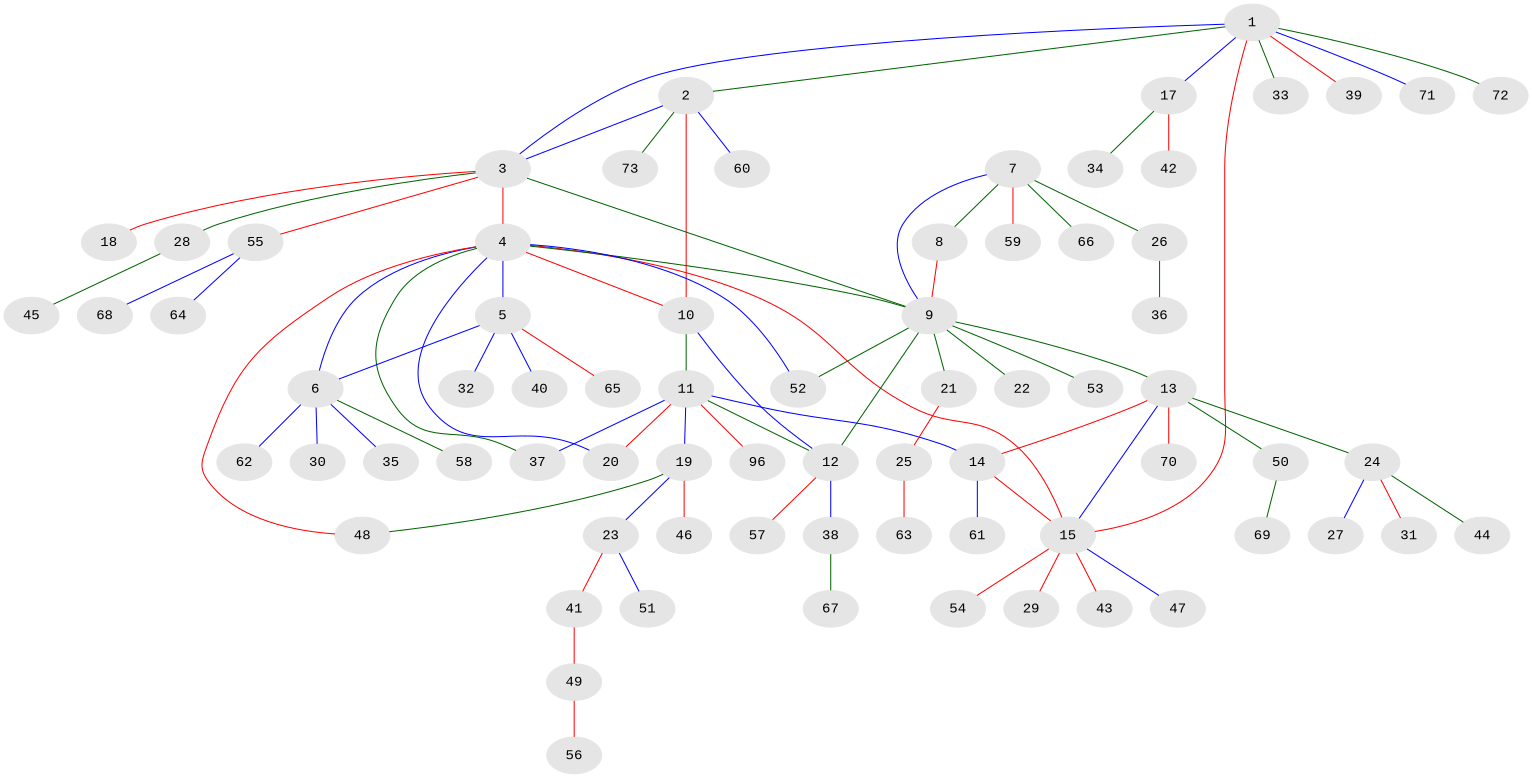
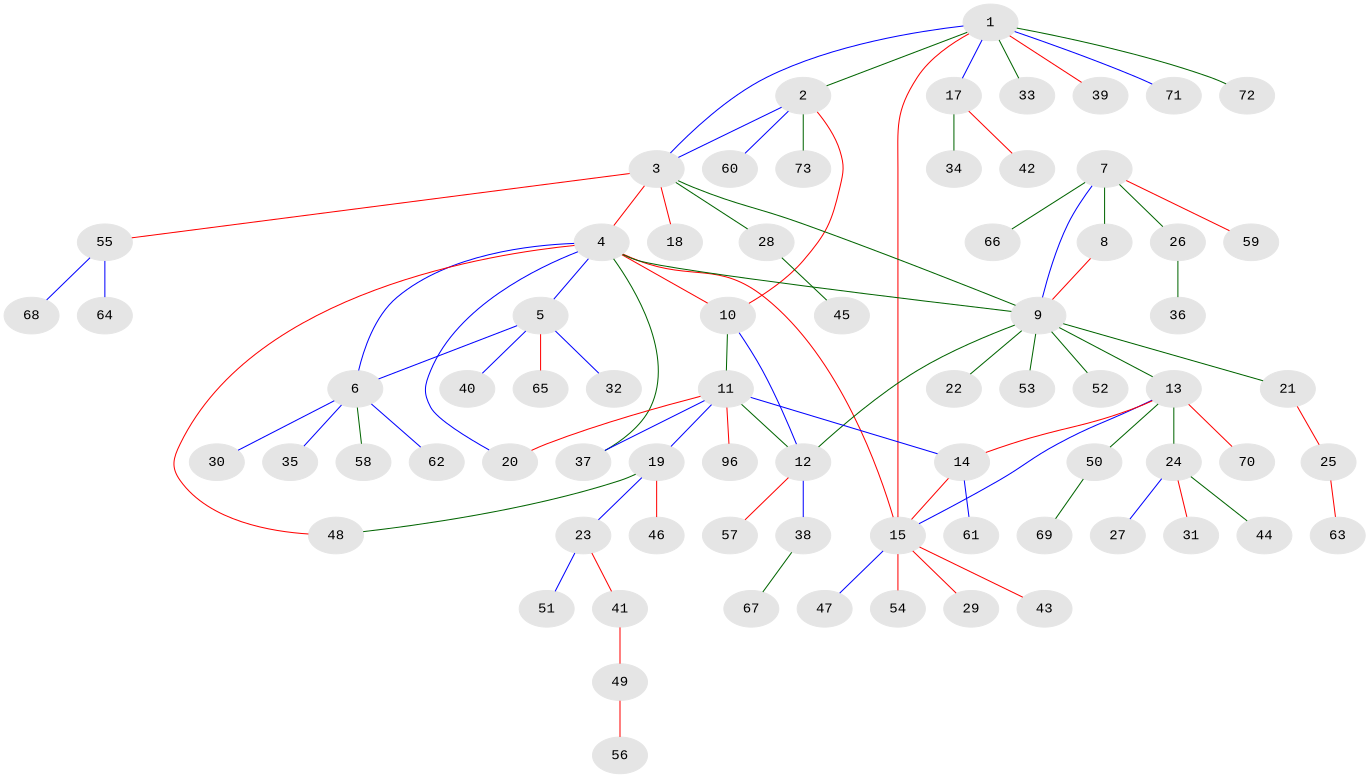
(698, 284) -> none
